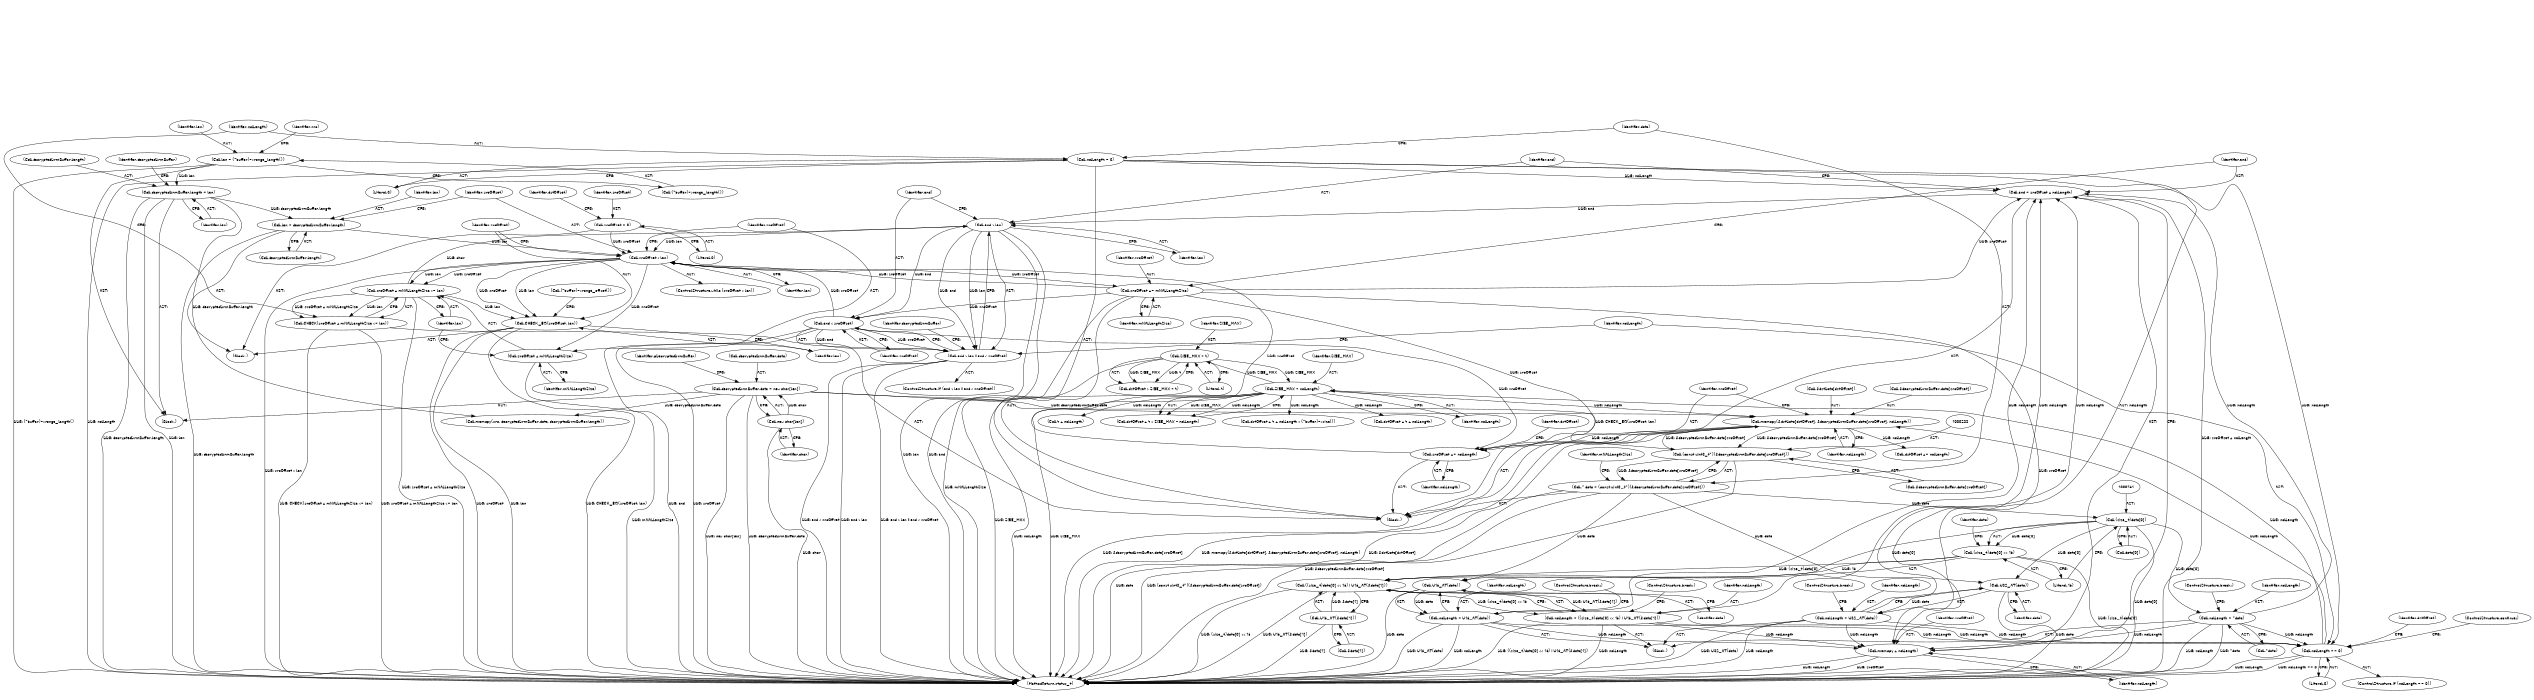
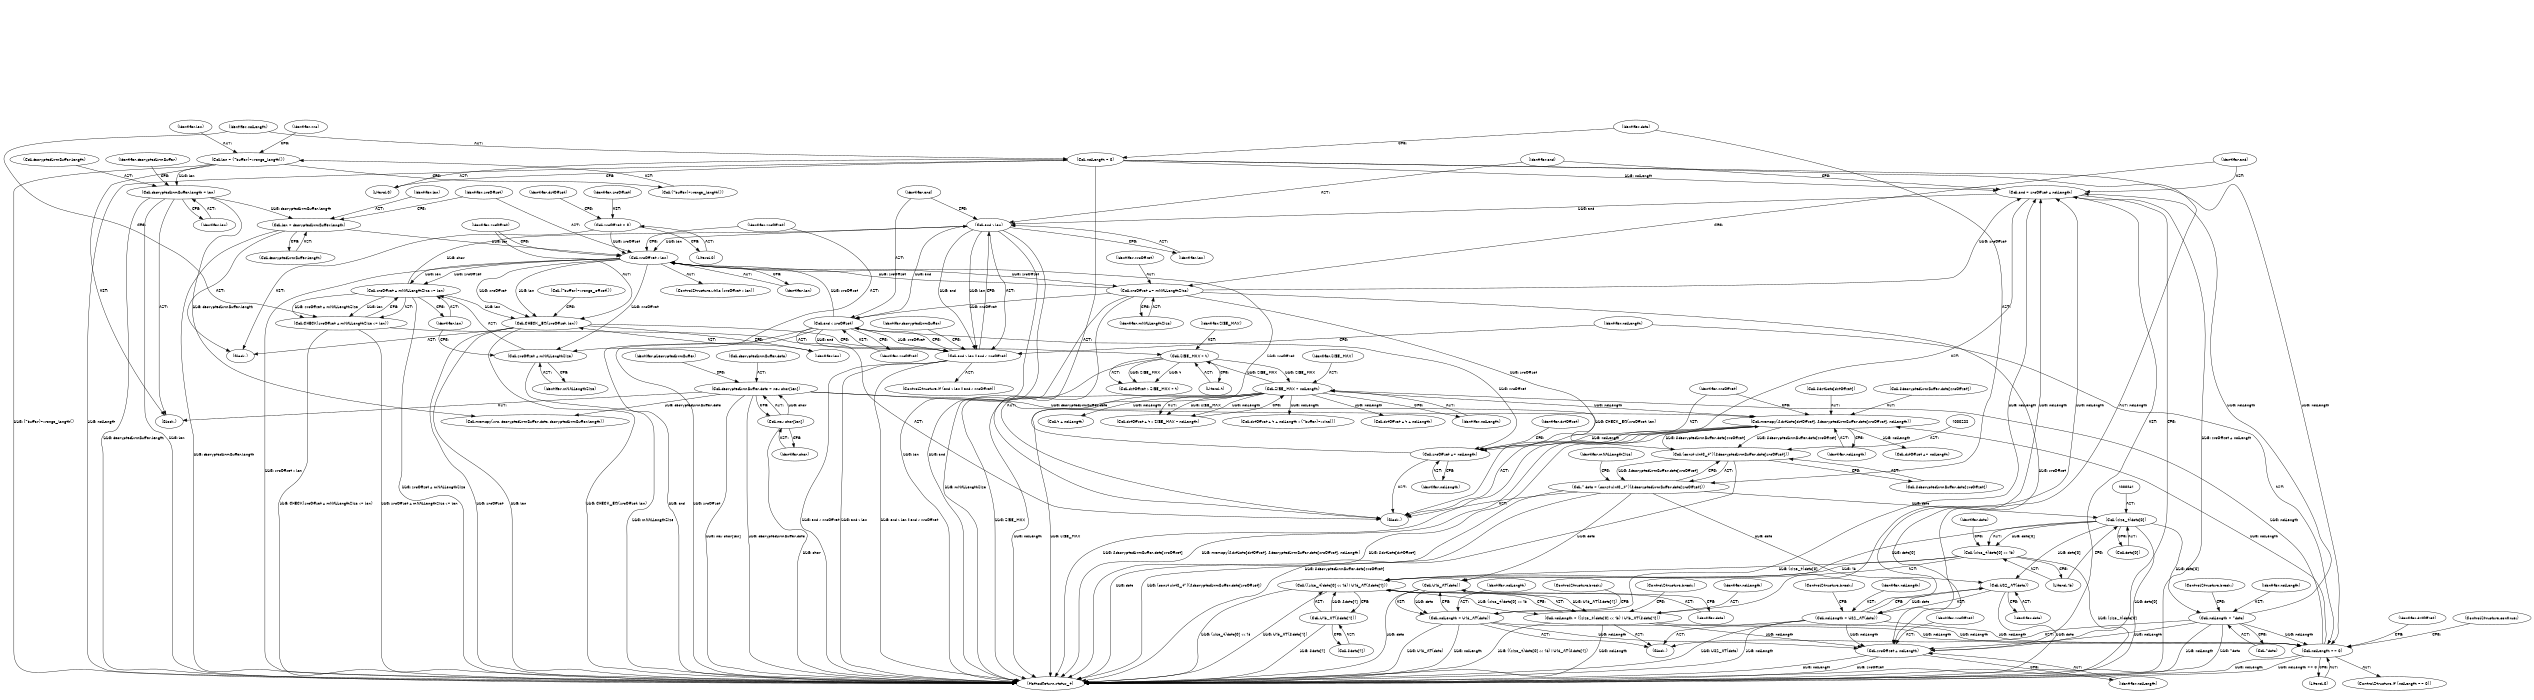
(1180, 376) -> (844, 343)
(2126, 487) -> (2126, 487)
(1893, 651) -> (1893, 651)
